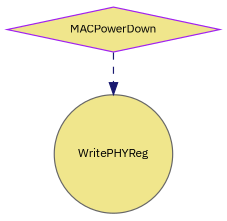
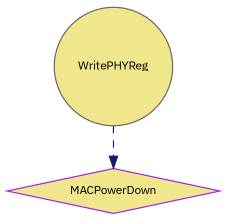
(113, 68) -> (113, 141)
